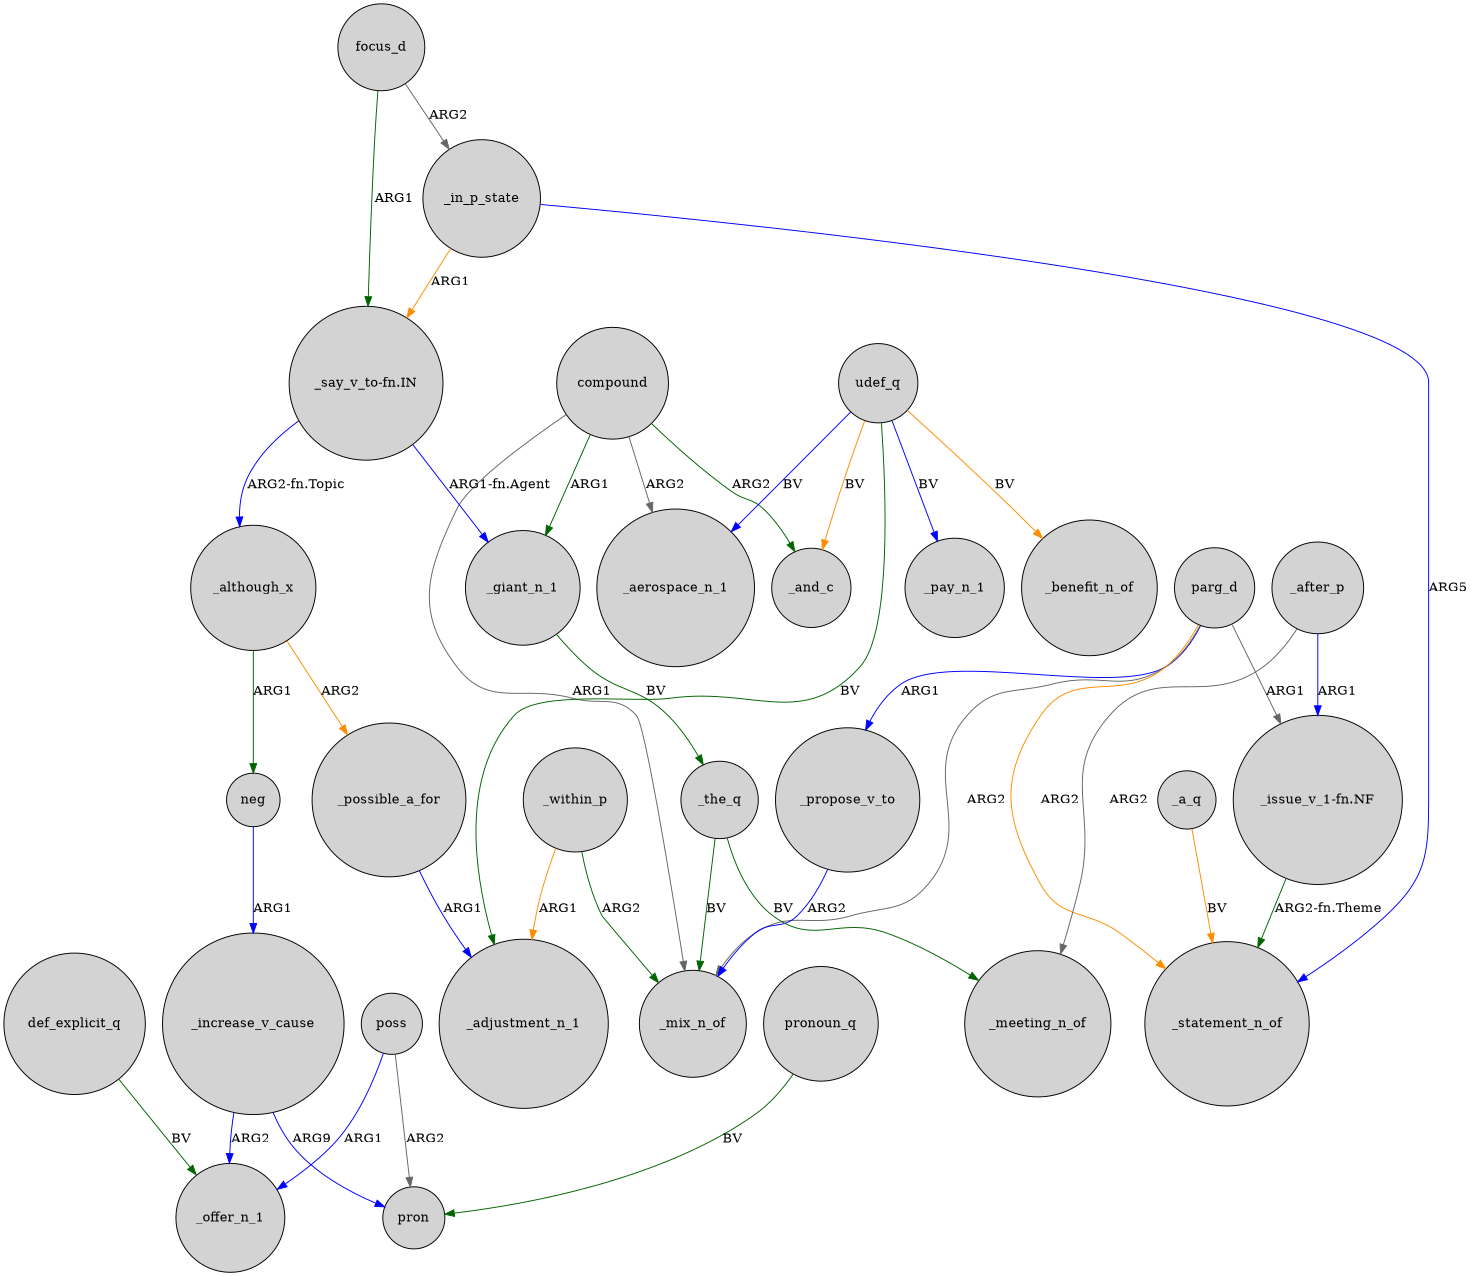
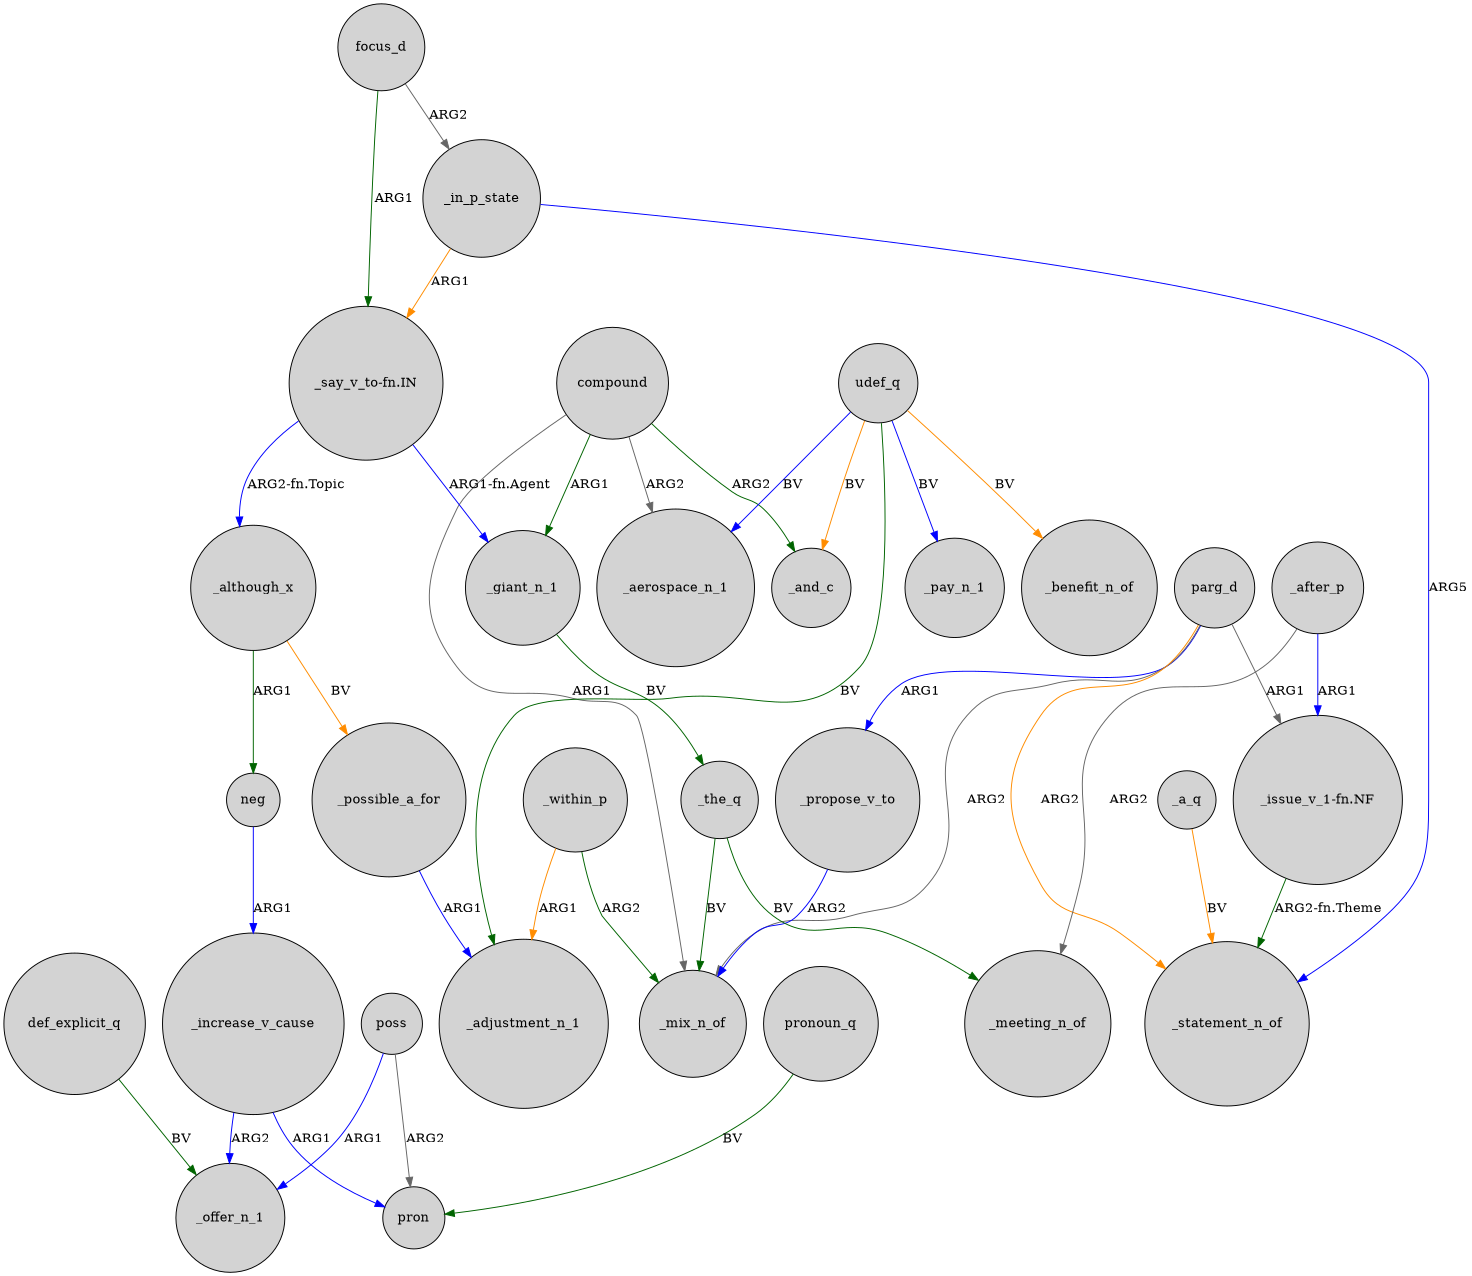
(341, 691) -> (341, 691)
(312, 1139) -> (312, 1139)
